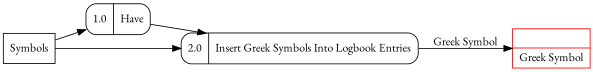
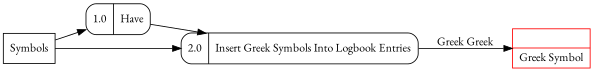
(465, 42) -> (465, 42)
